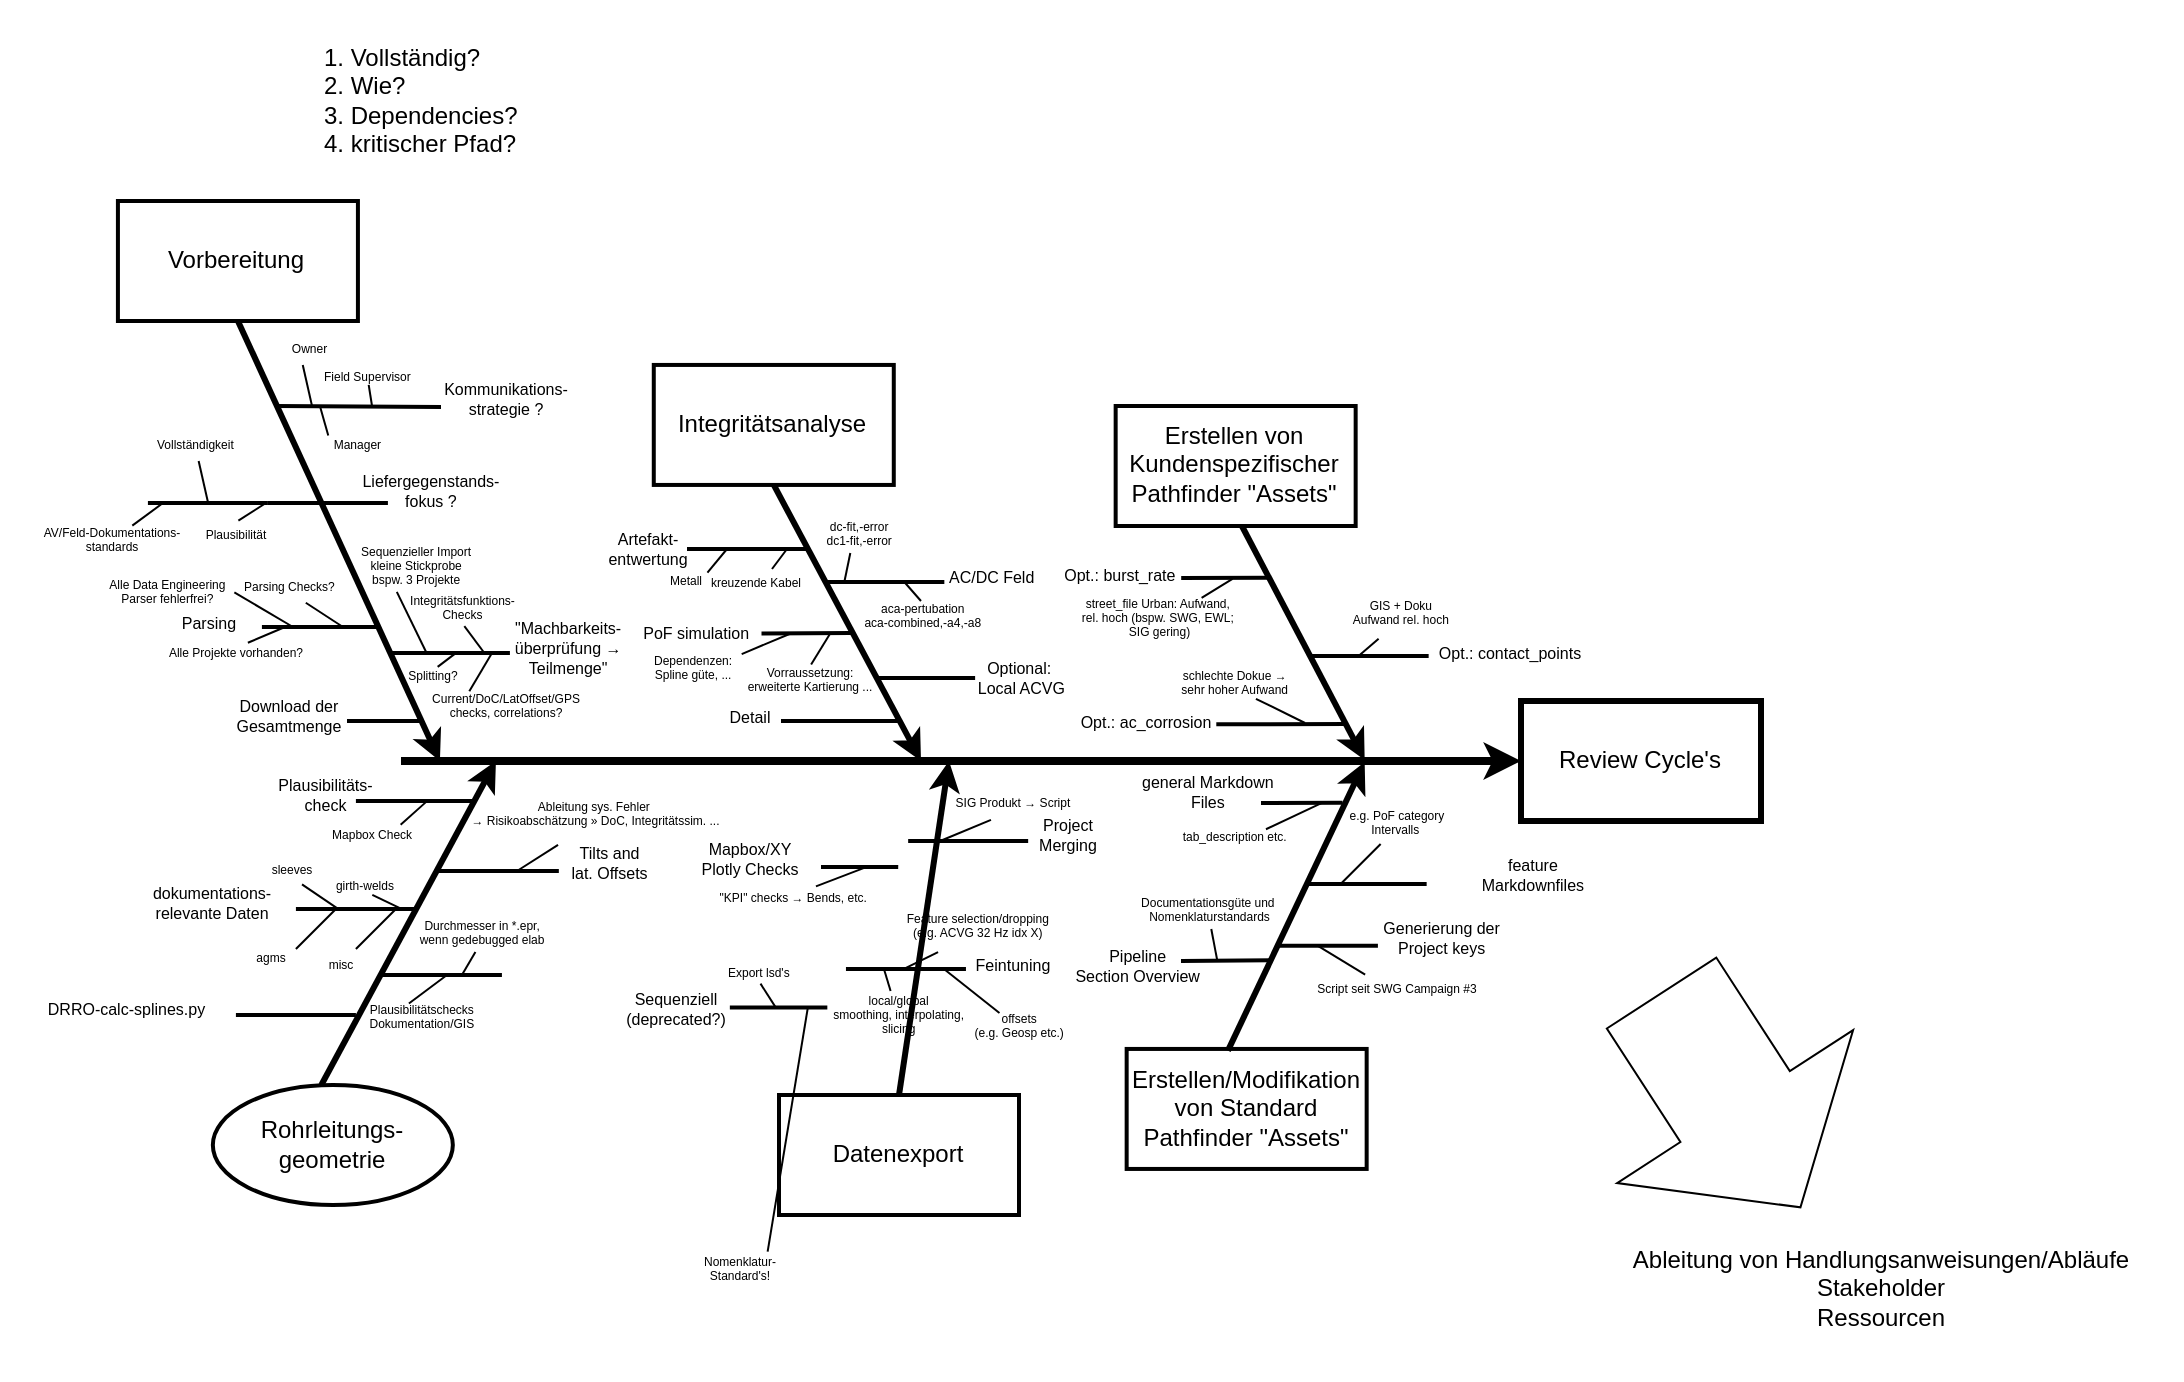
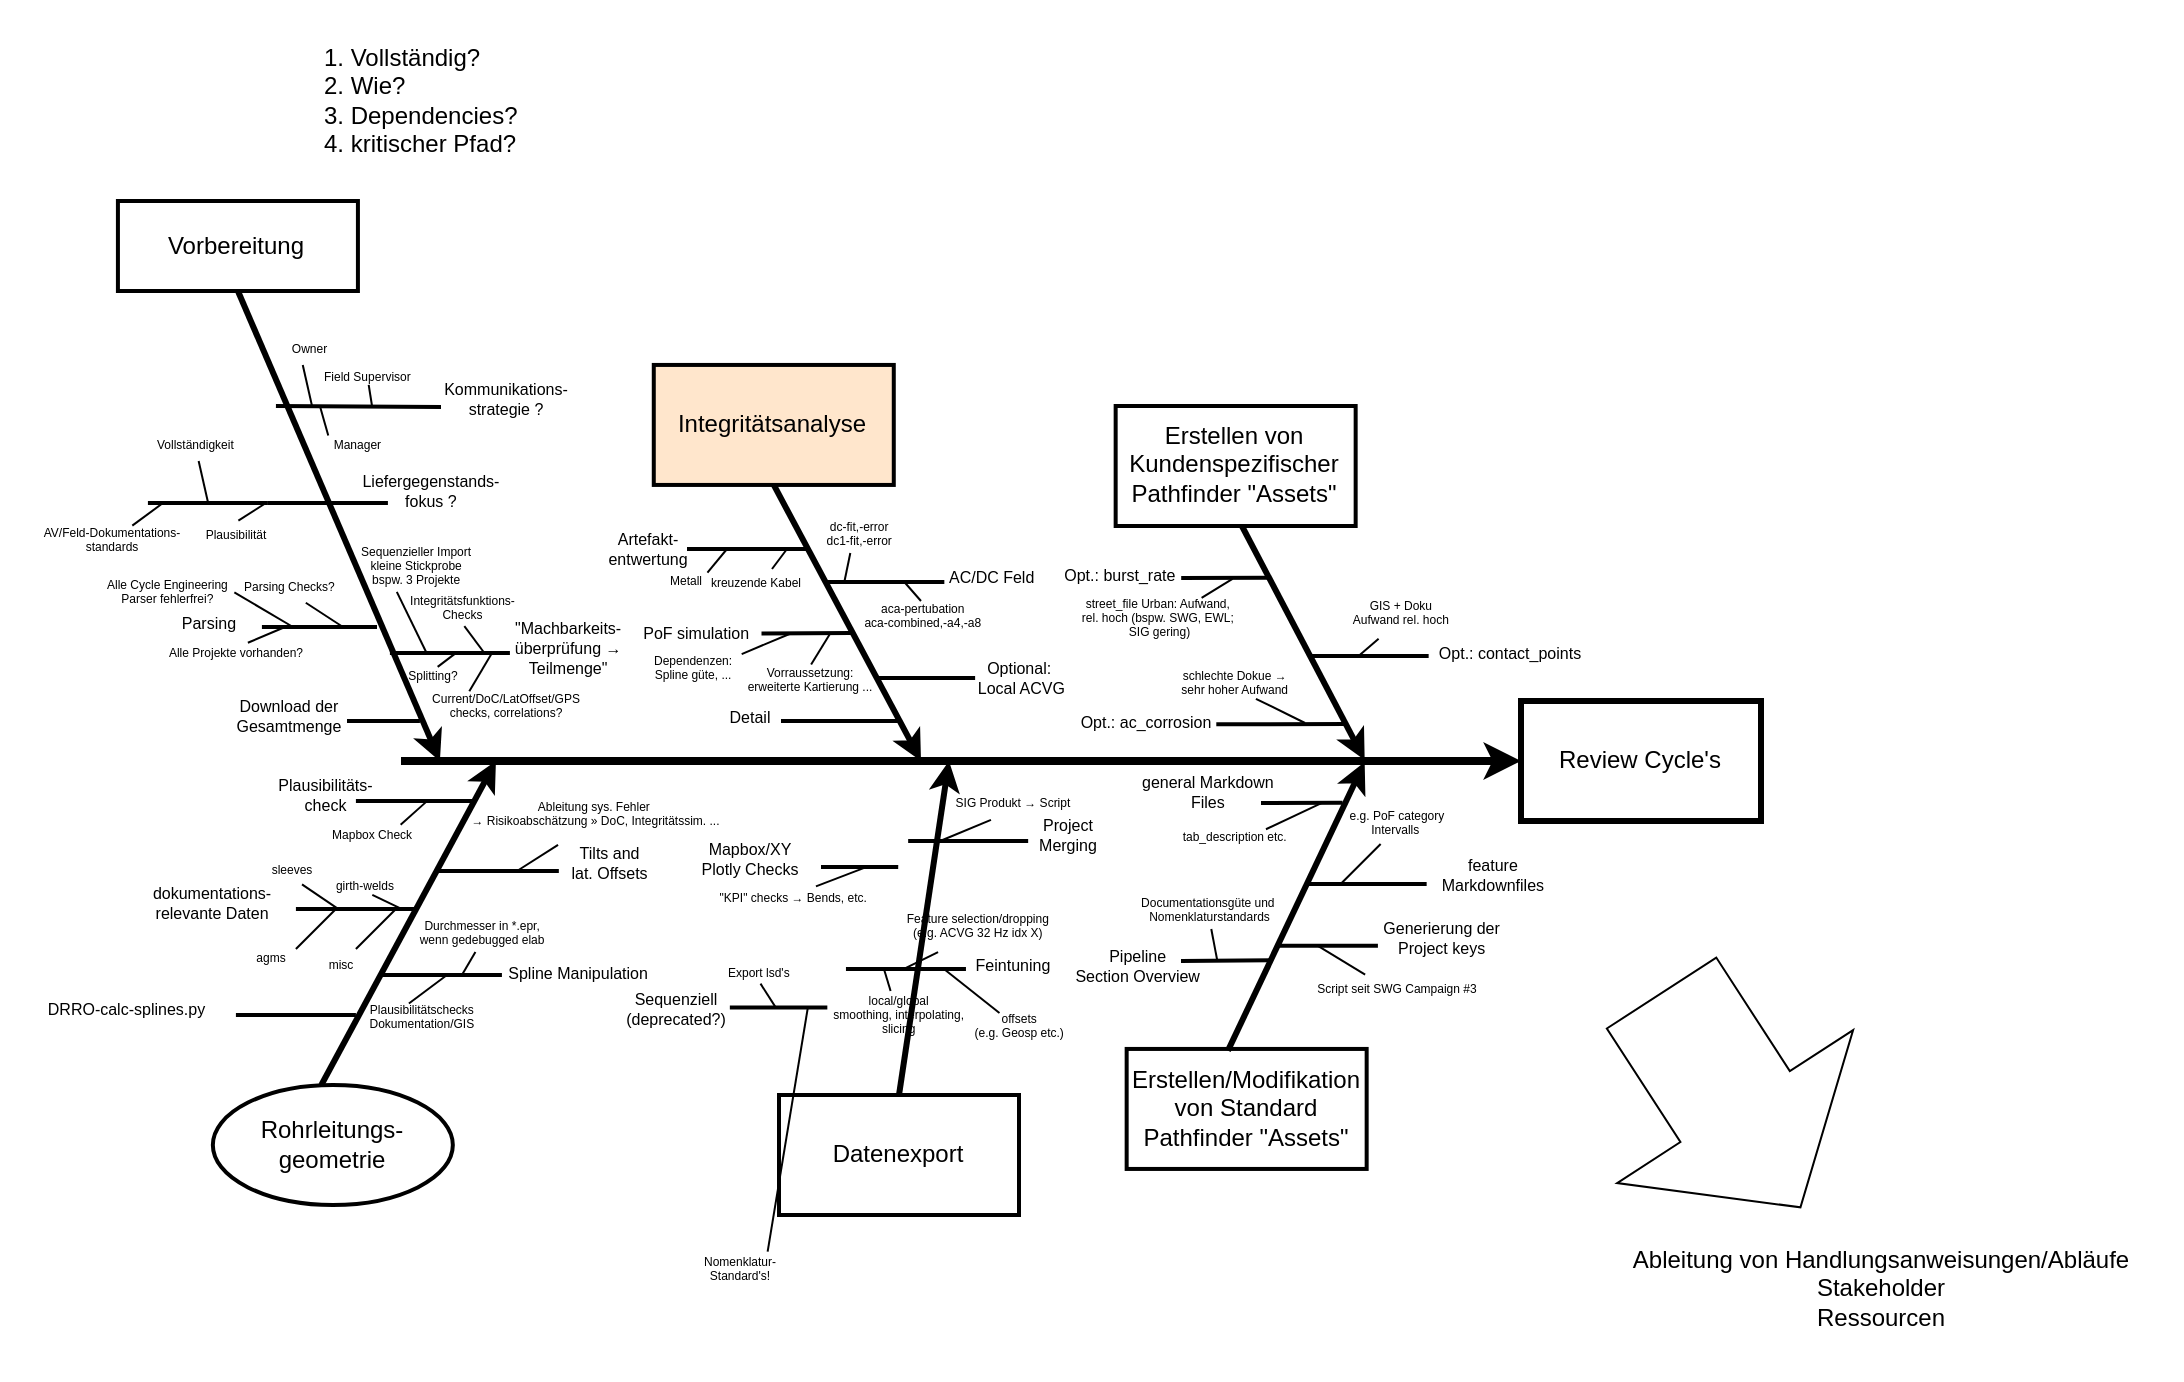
(238, 261) -> (238, 246)
(774, 425) -> (774, 425)
(167, 585) -> (167, 585)
(1534, 881) -> (1494, 881)
none -> (579, 979)
